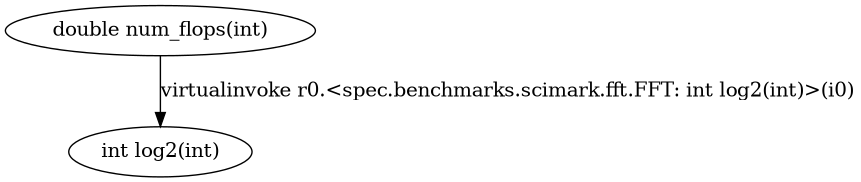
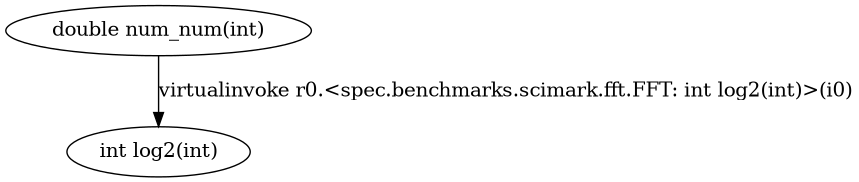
(160, 31) -> (159, 31)
